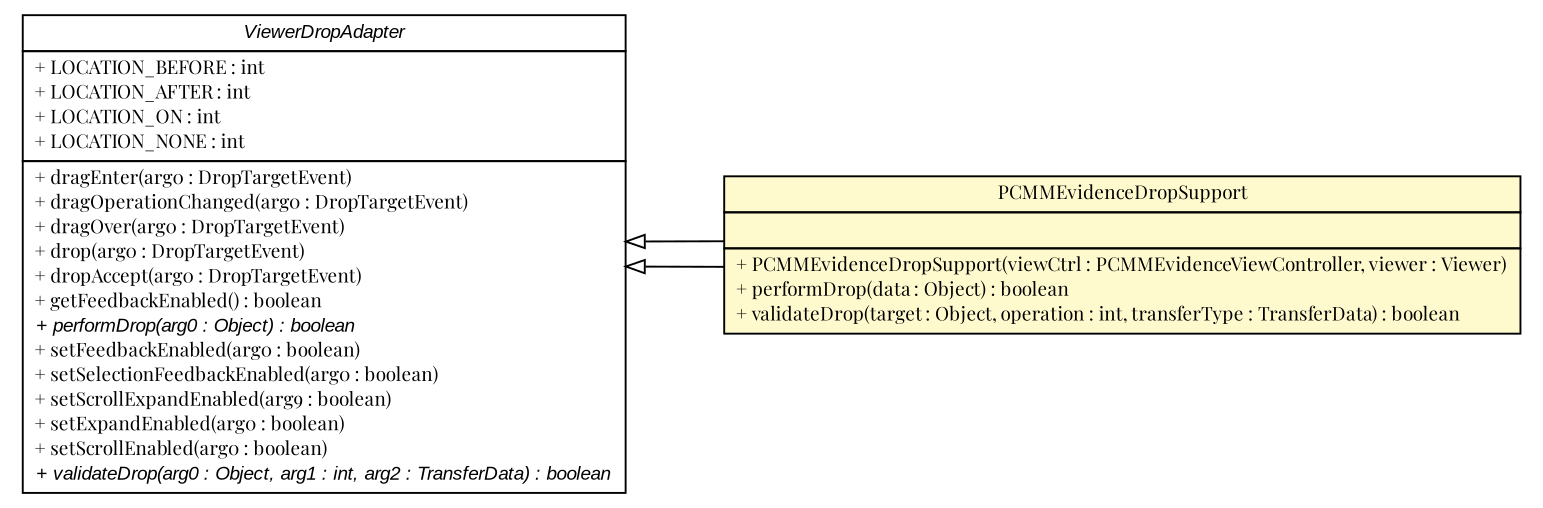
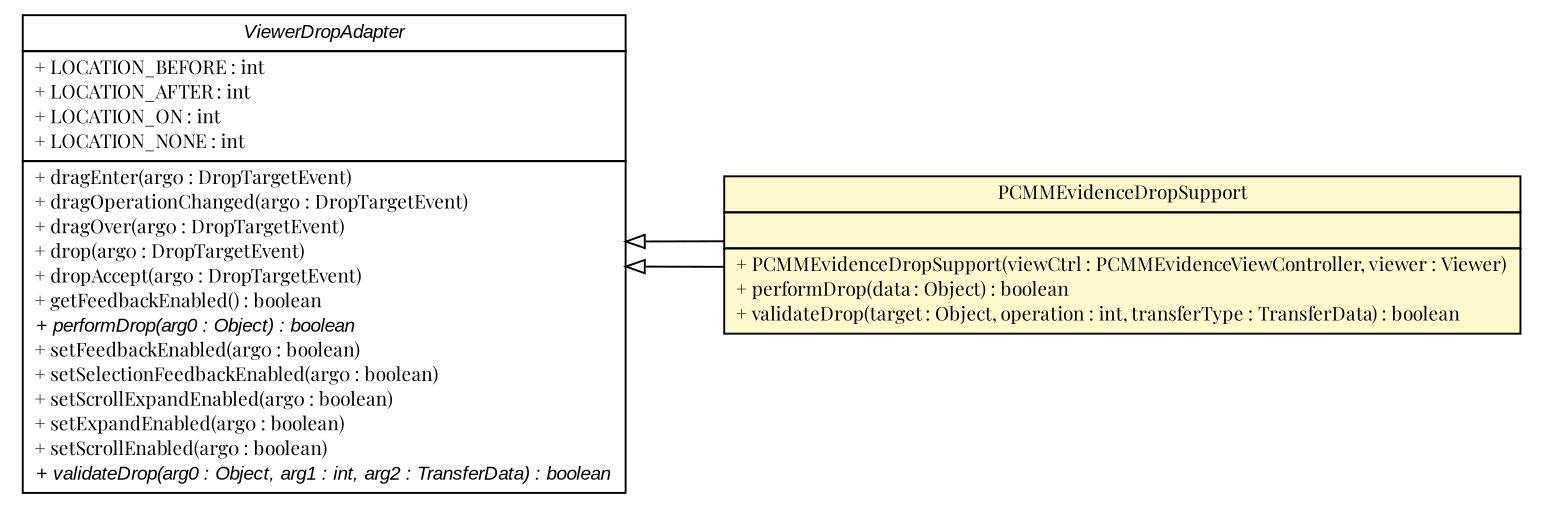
(213, 400) -> (214, 400)
